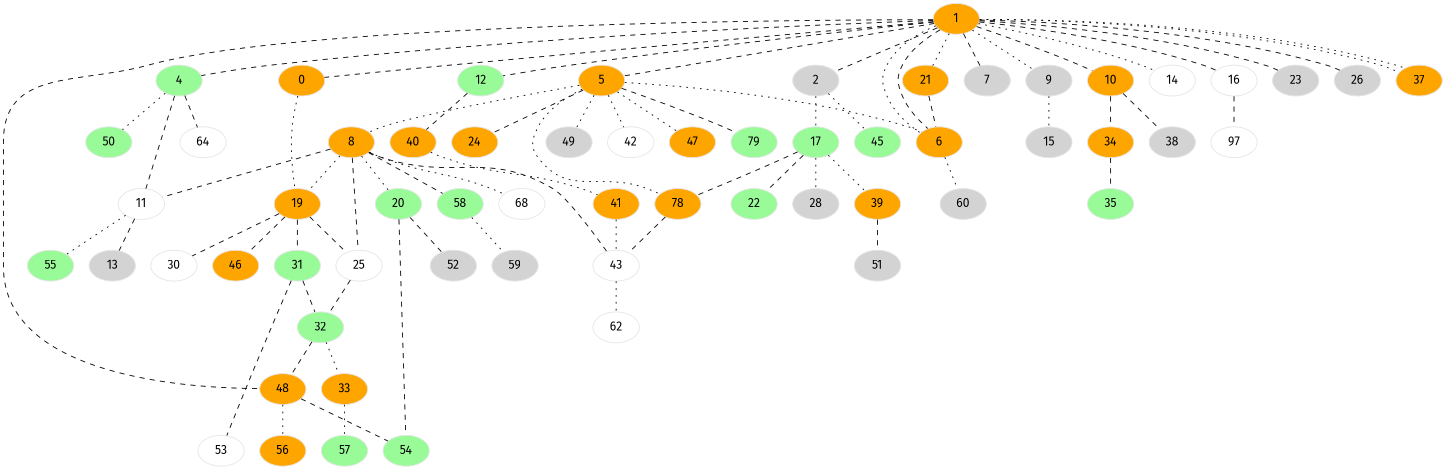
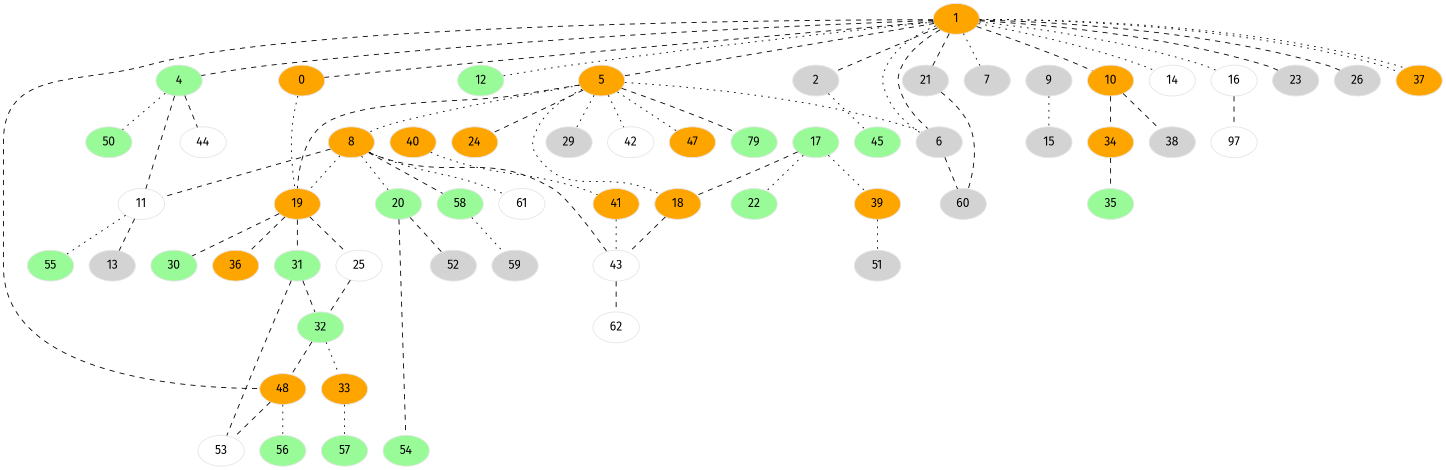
(1099, 40) -> (1099, 40)
(718, 46) -> (718, 46)
(941, 50) -> (941, 50)
(972, 50) -> (972, 50)
(1003, 50) -> none
(926, 81) -> (926, 81)
none -> (415, 103)
(816, 111) -> none
(932, 111) -> (973, 135)
(440, 118) -> none
(203, 142) -> (203, 142)
(569, 142) -> (569, 142)
(939, 142) -> (939, 142)
(785, 173) -> (785, 173)
(951, 173) -> (951, 173)
(355, 204) -> none
(522, 204) -> (522, 204)
(678, 204) -> (678, 204)
(816, 204) -> none
(878, 235) -> (878, 235)
(174, 266) -> (174, 266)
(236, 266) -> (236, 266)
(616, 297) -> (616, 297)
(338, 417) -> (252, 420)
(283, 451) -> (283, 451)
